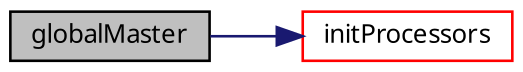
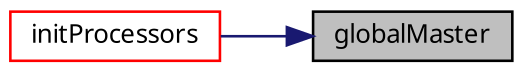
(243, 36) -> (254, 36)
